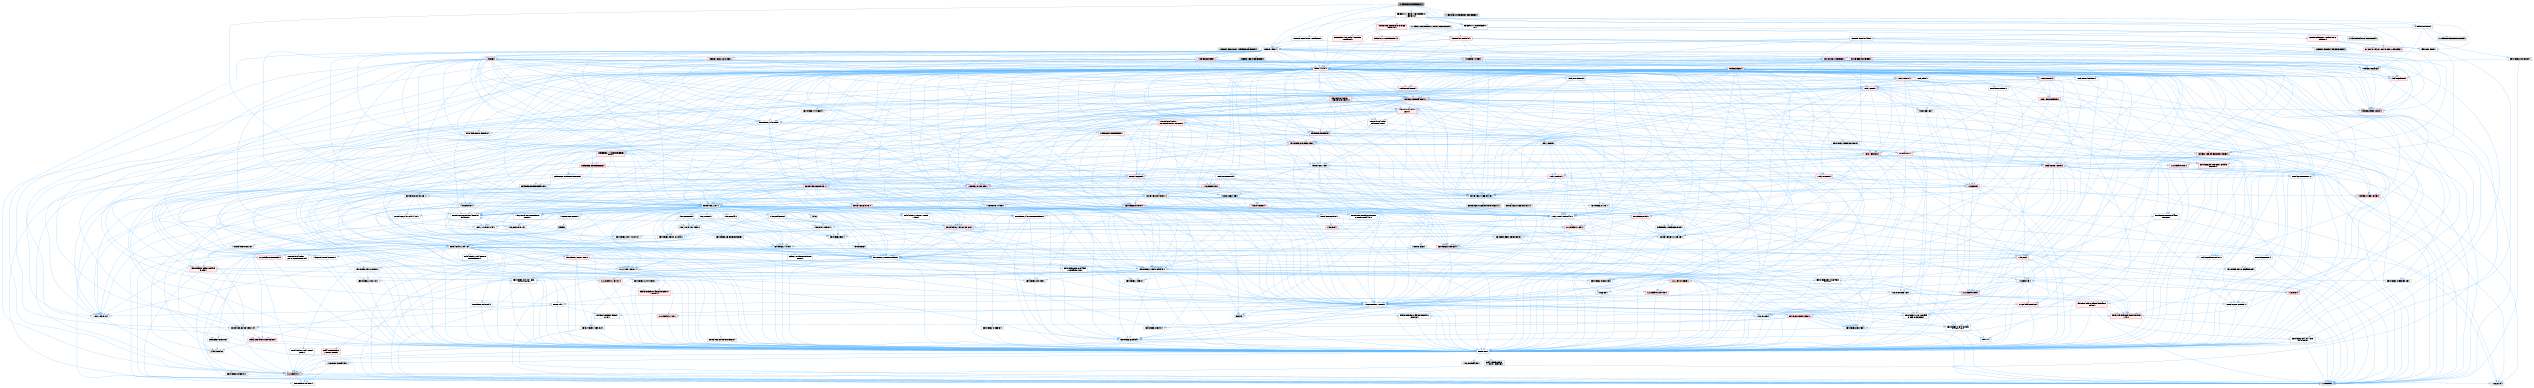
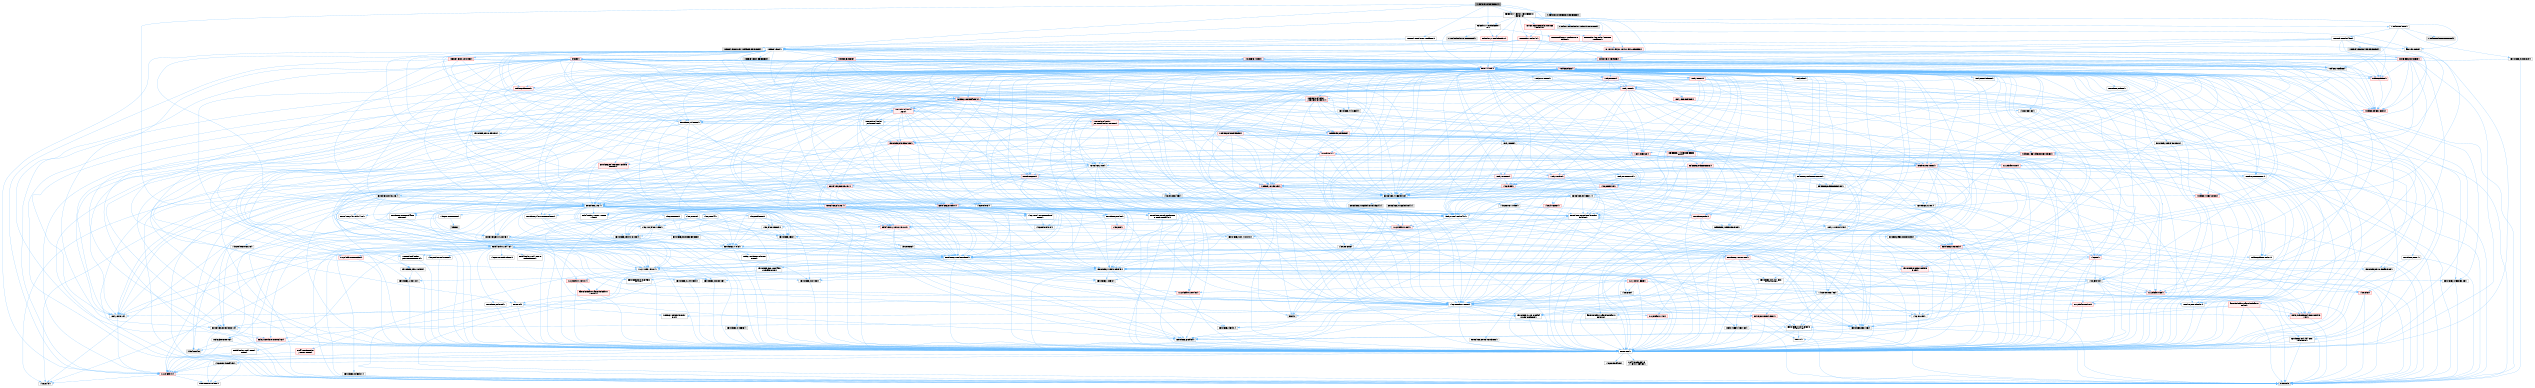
(814, 217) -> none
none -> (502, 258)
